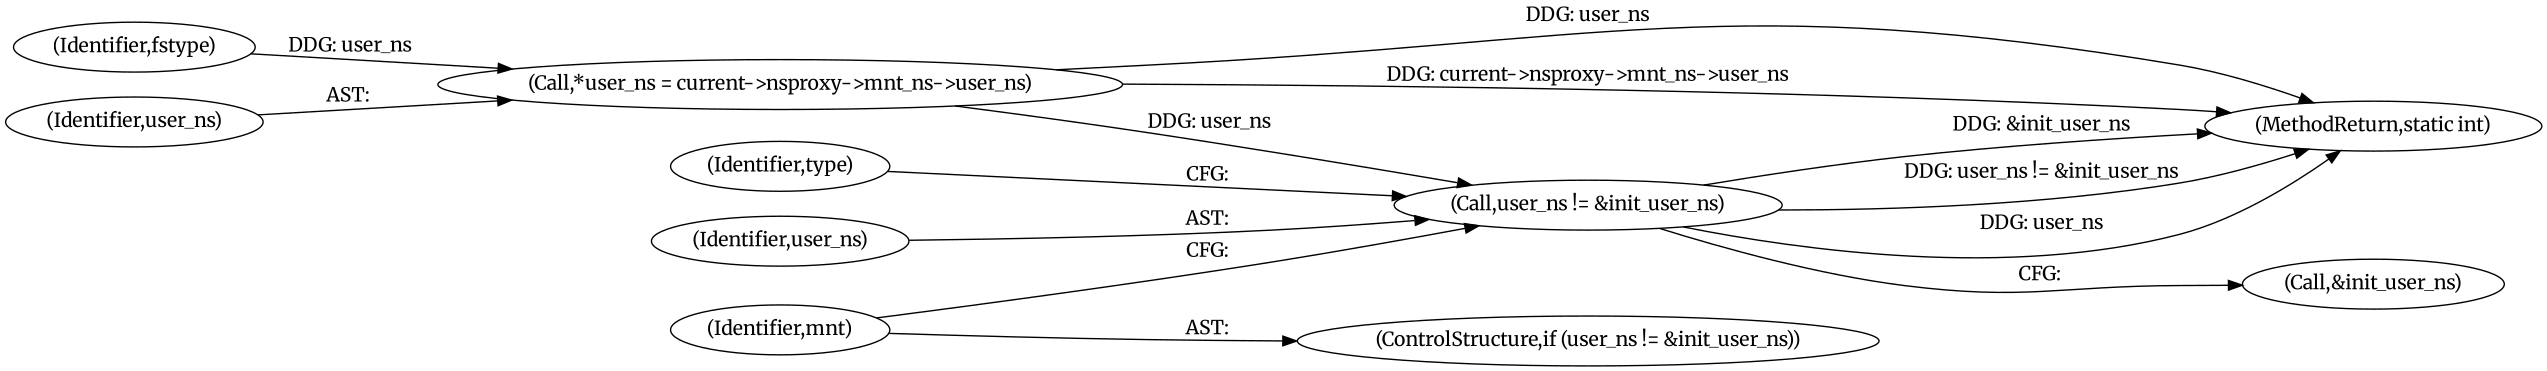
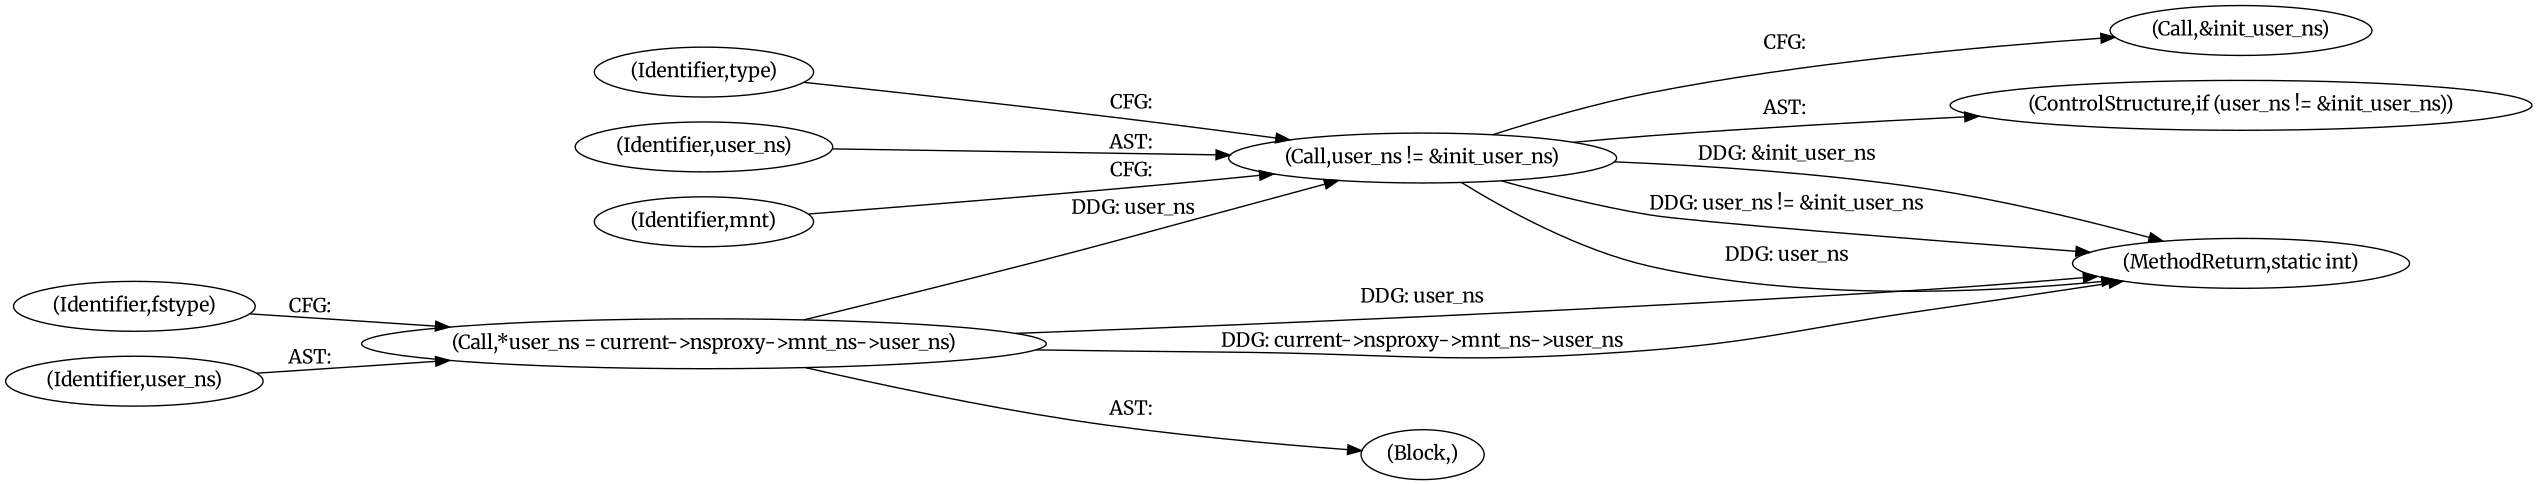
(351, 46) -> (312, 307)
(1086, 338) -> (1769, 128)
none -> (1423, 455)
